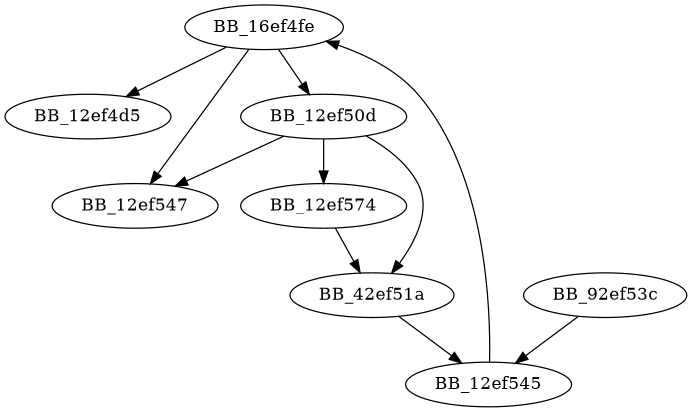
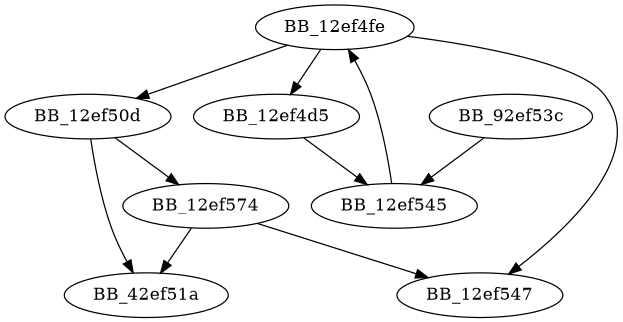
(264, 27) -> (335, 27)
(235, 159) -> (337, 249)
(425, 336) -> (330, 158)
